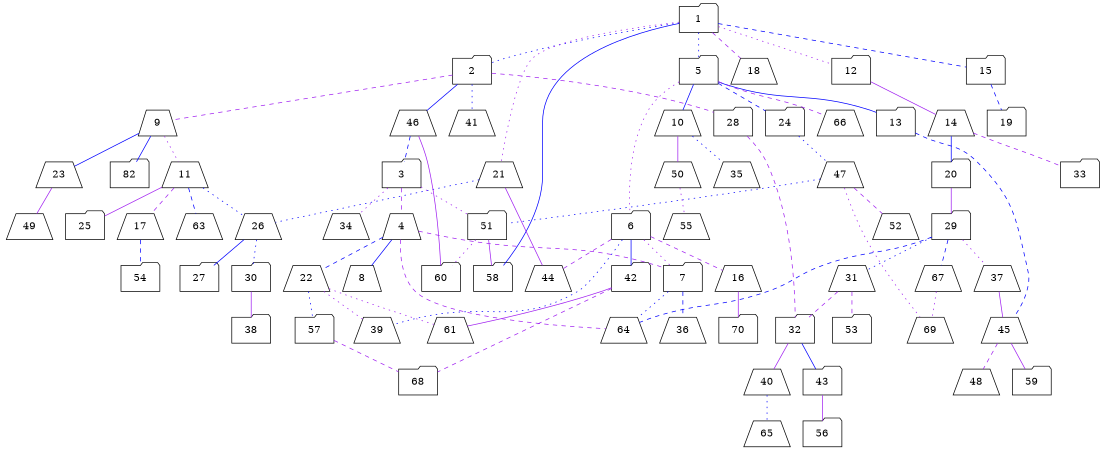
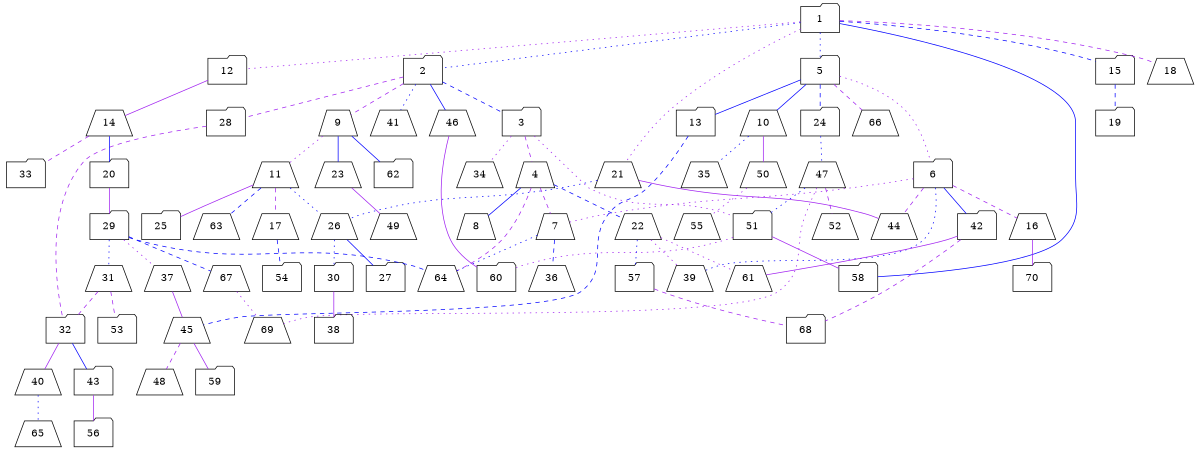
(407, 149) -> (472, 97)
(130, 175) -> (394, 175)
(683, 278) -> (555, 227)
